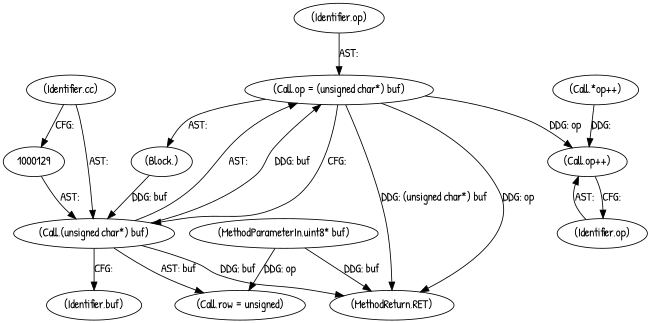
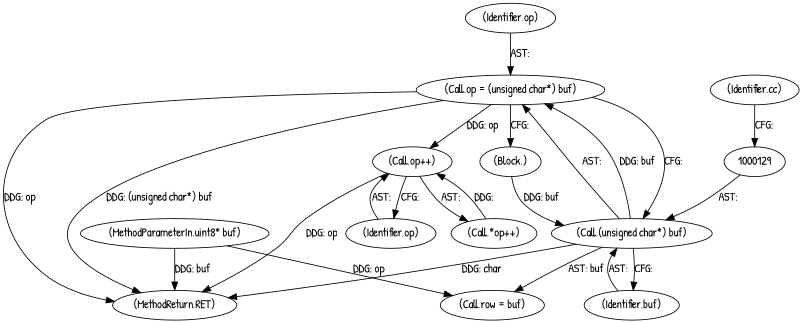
(199, 126) -> (521, 126)
(87, 157) -> (608, 274)
none -> (437, 200)
none -> (296, 227)
(238, 269) -> (482, 269)
(240, 305) -> (492, 305)
